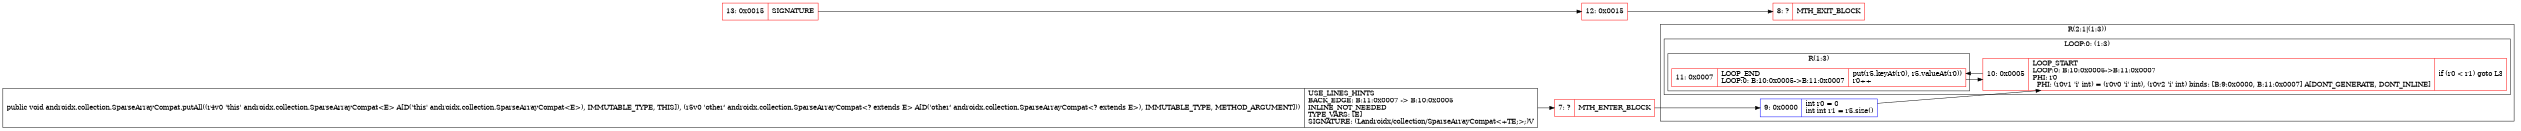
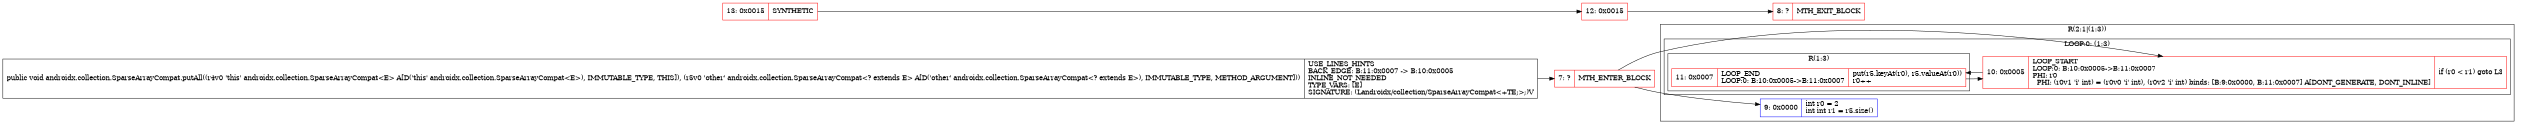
(793, 11) -> (793, 11)
(1949, 98) -> (1886, 31)
(1822, 104) -> (1822, 104)
